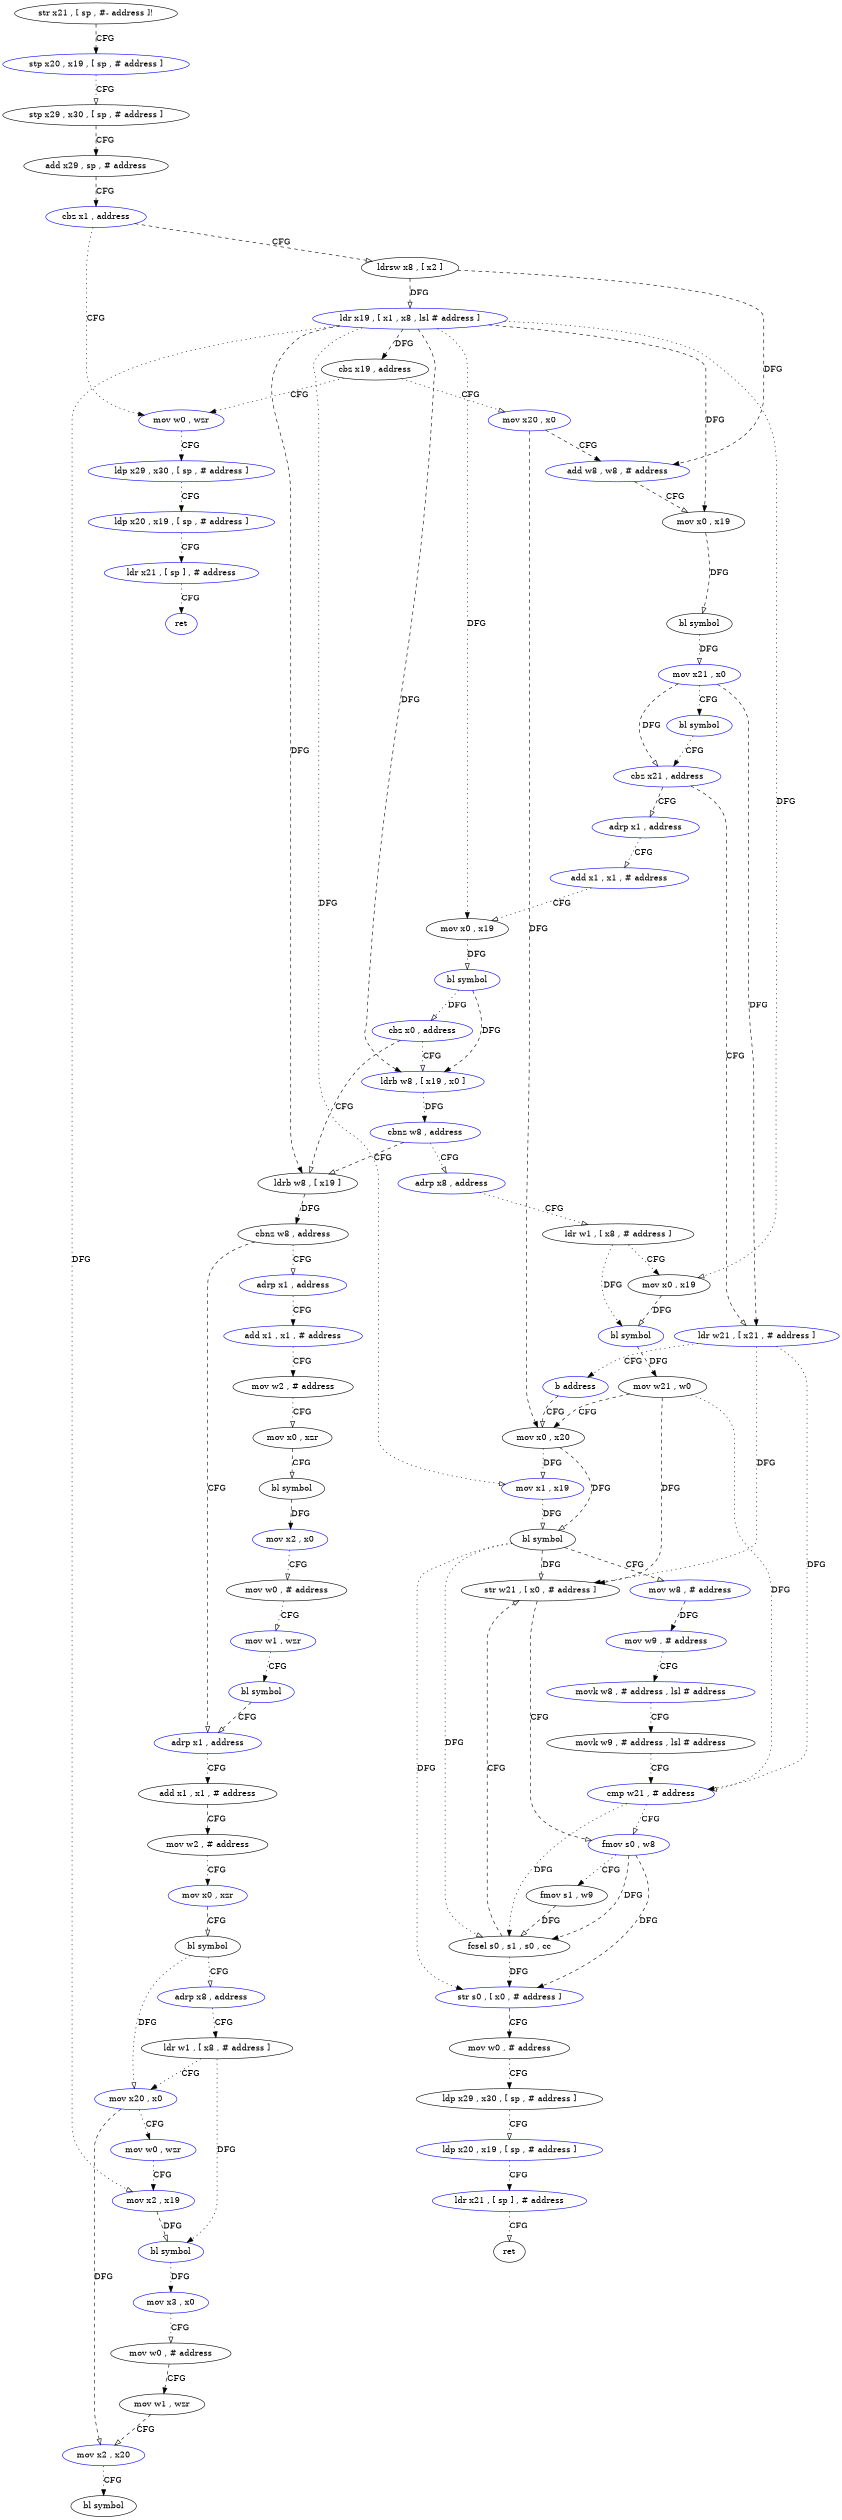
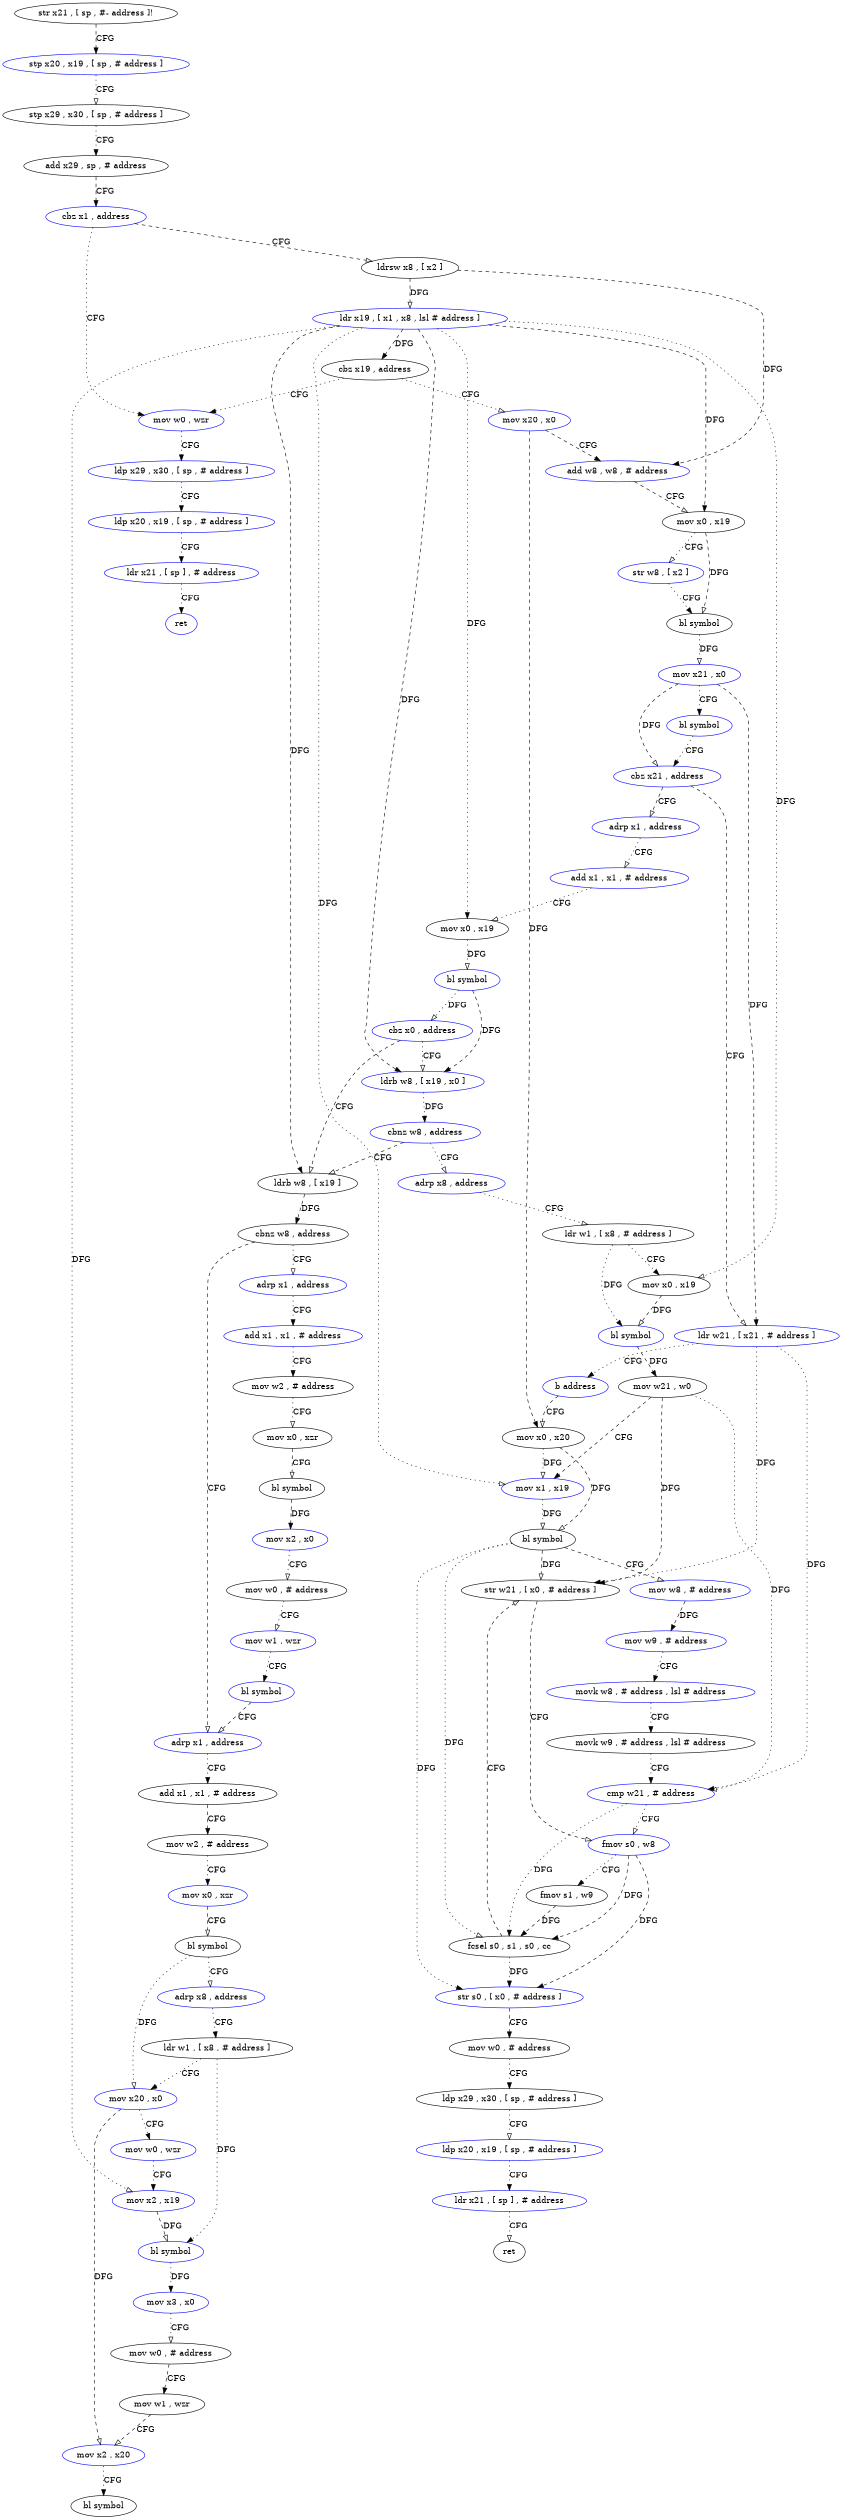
(96, 138) -> (96, 138)
none -> (661, 573)
(591, 1403) -> (605, 1436)
(541, 1919) -> (541, 1919)
